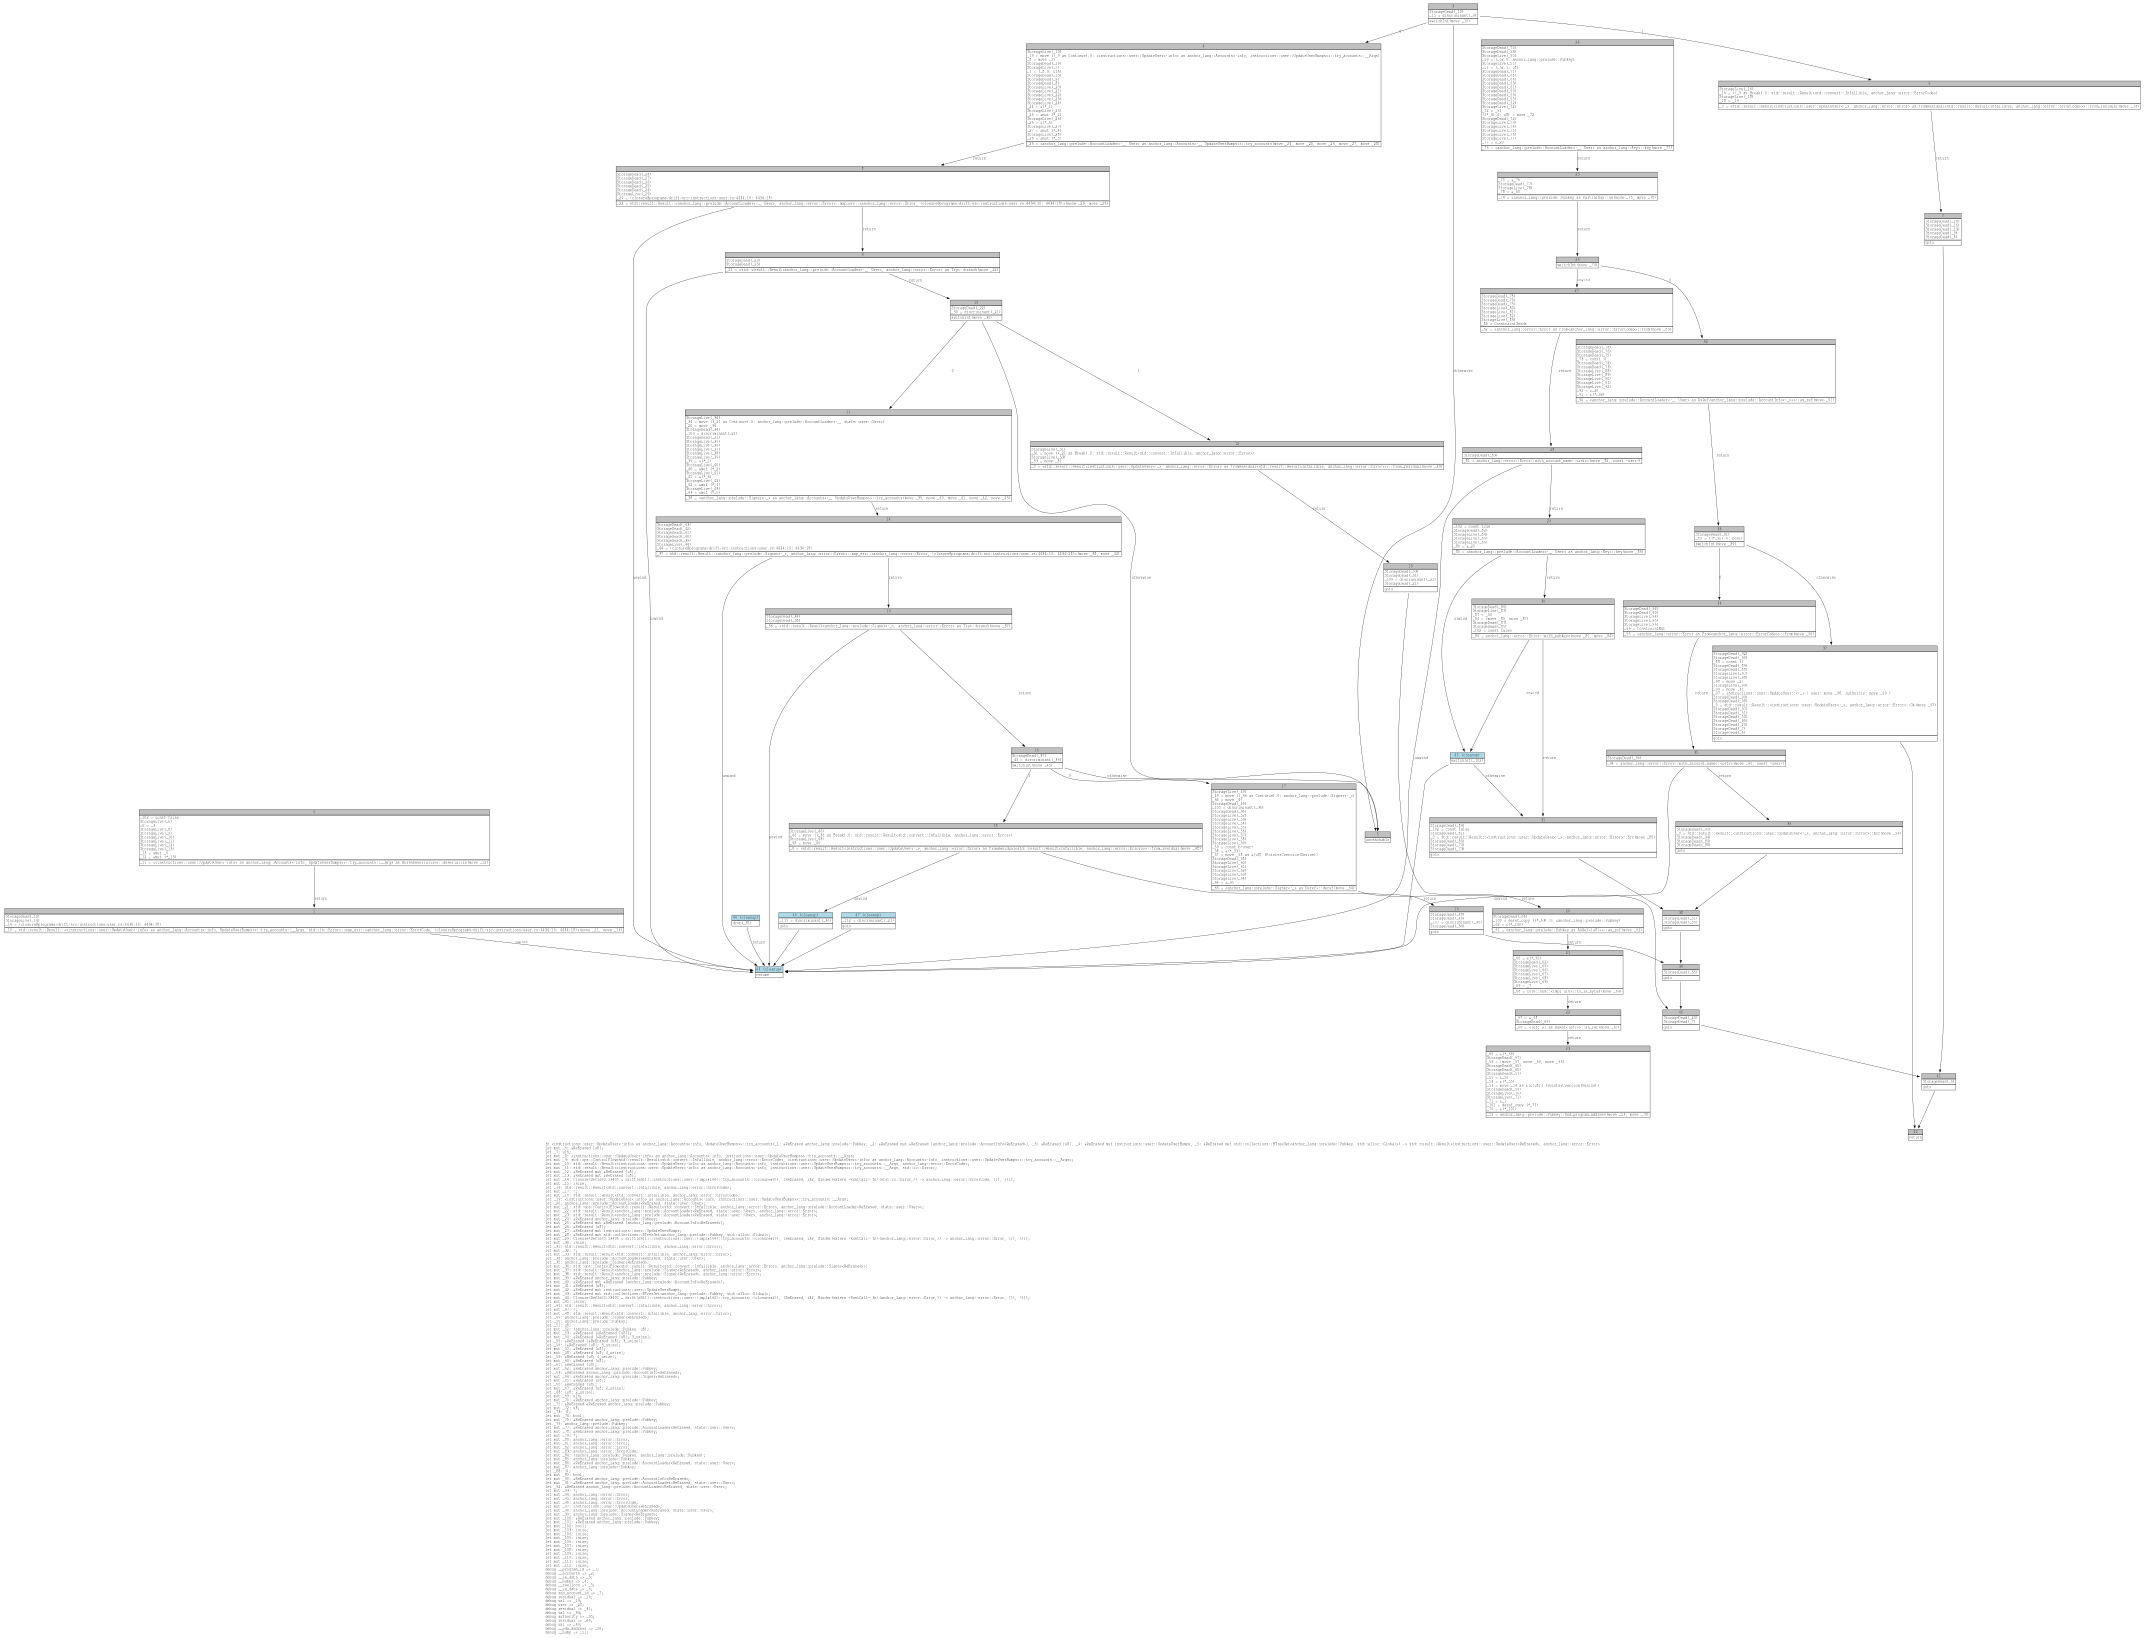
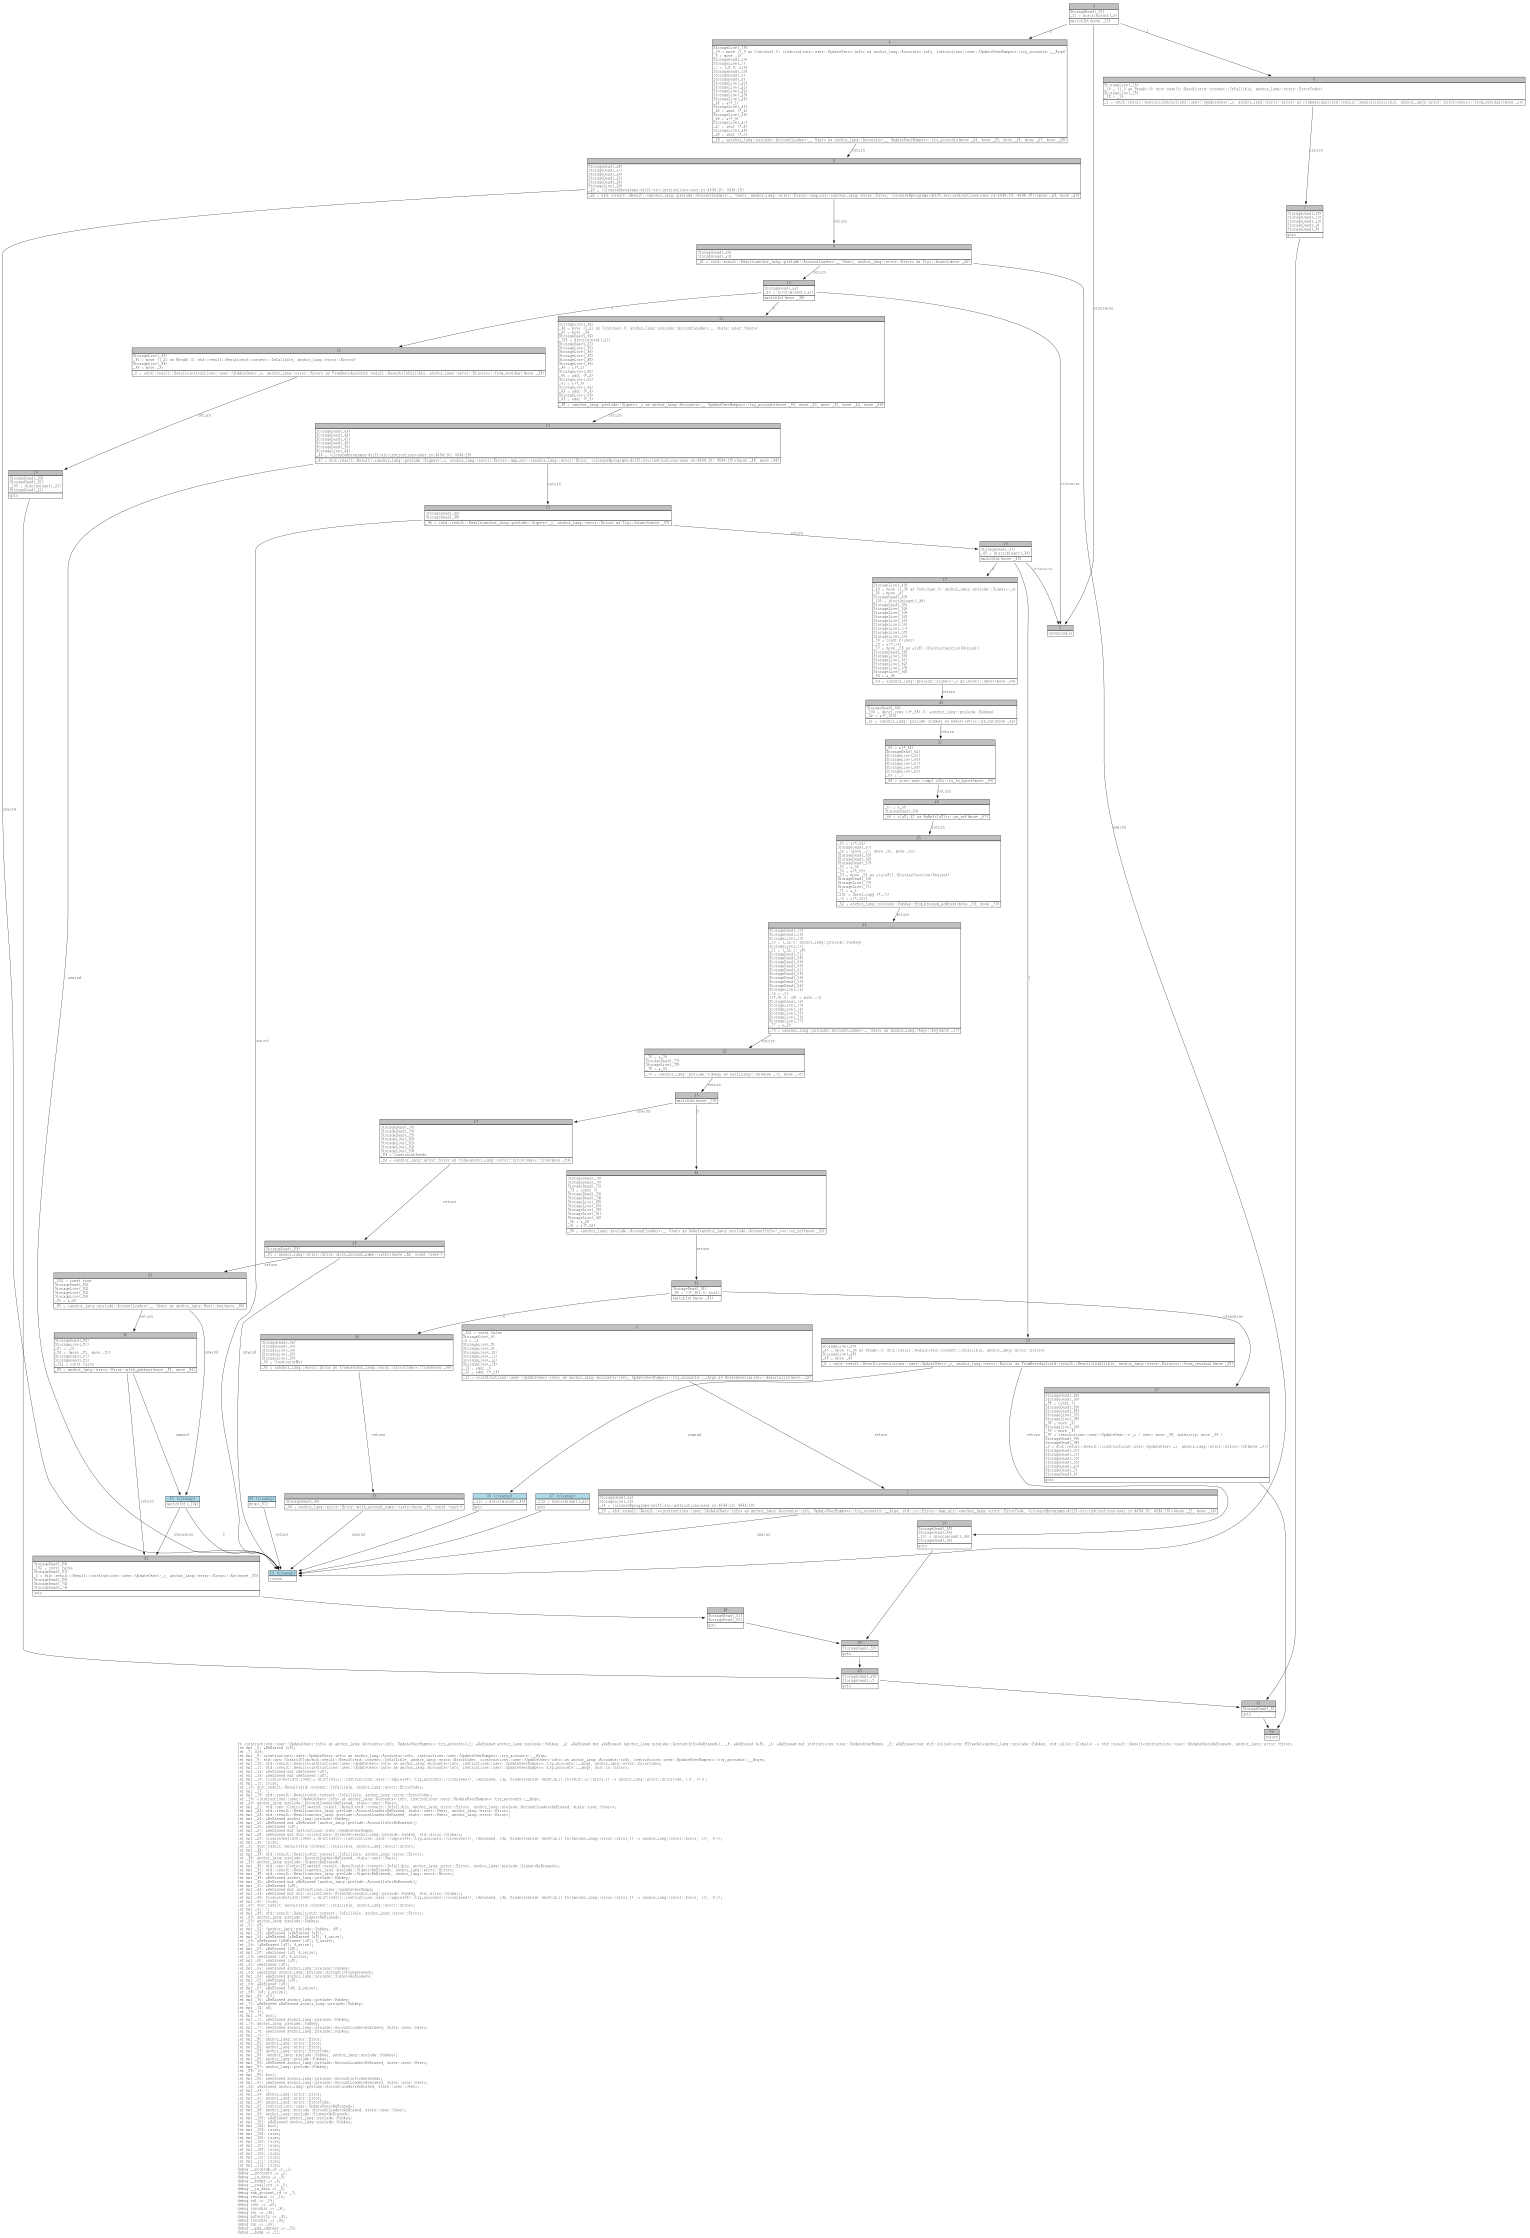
(1789, 837) -> none
none -> (897, 913)
